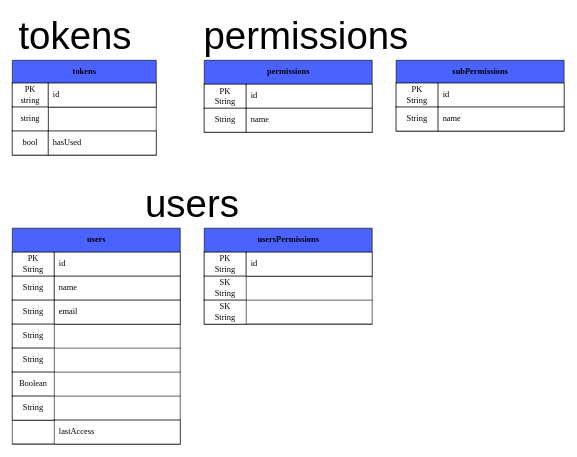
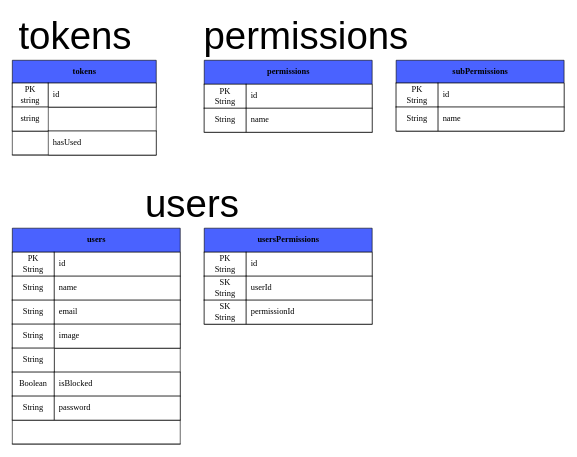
(30, 143) -> none
none -> (309, 288)
none -> (309, 312)
none -> (117, 336)
none -> (117, 384)
none -> (117, 408)
(117, 432) -> none
